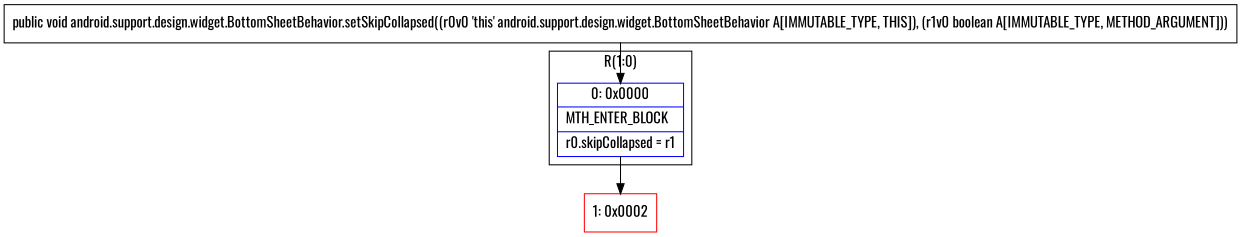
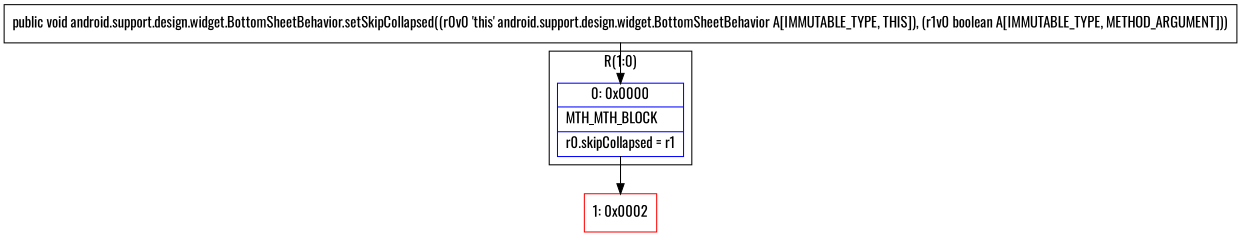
(617, 119) -> (612, 119)
